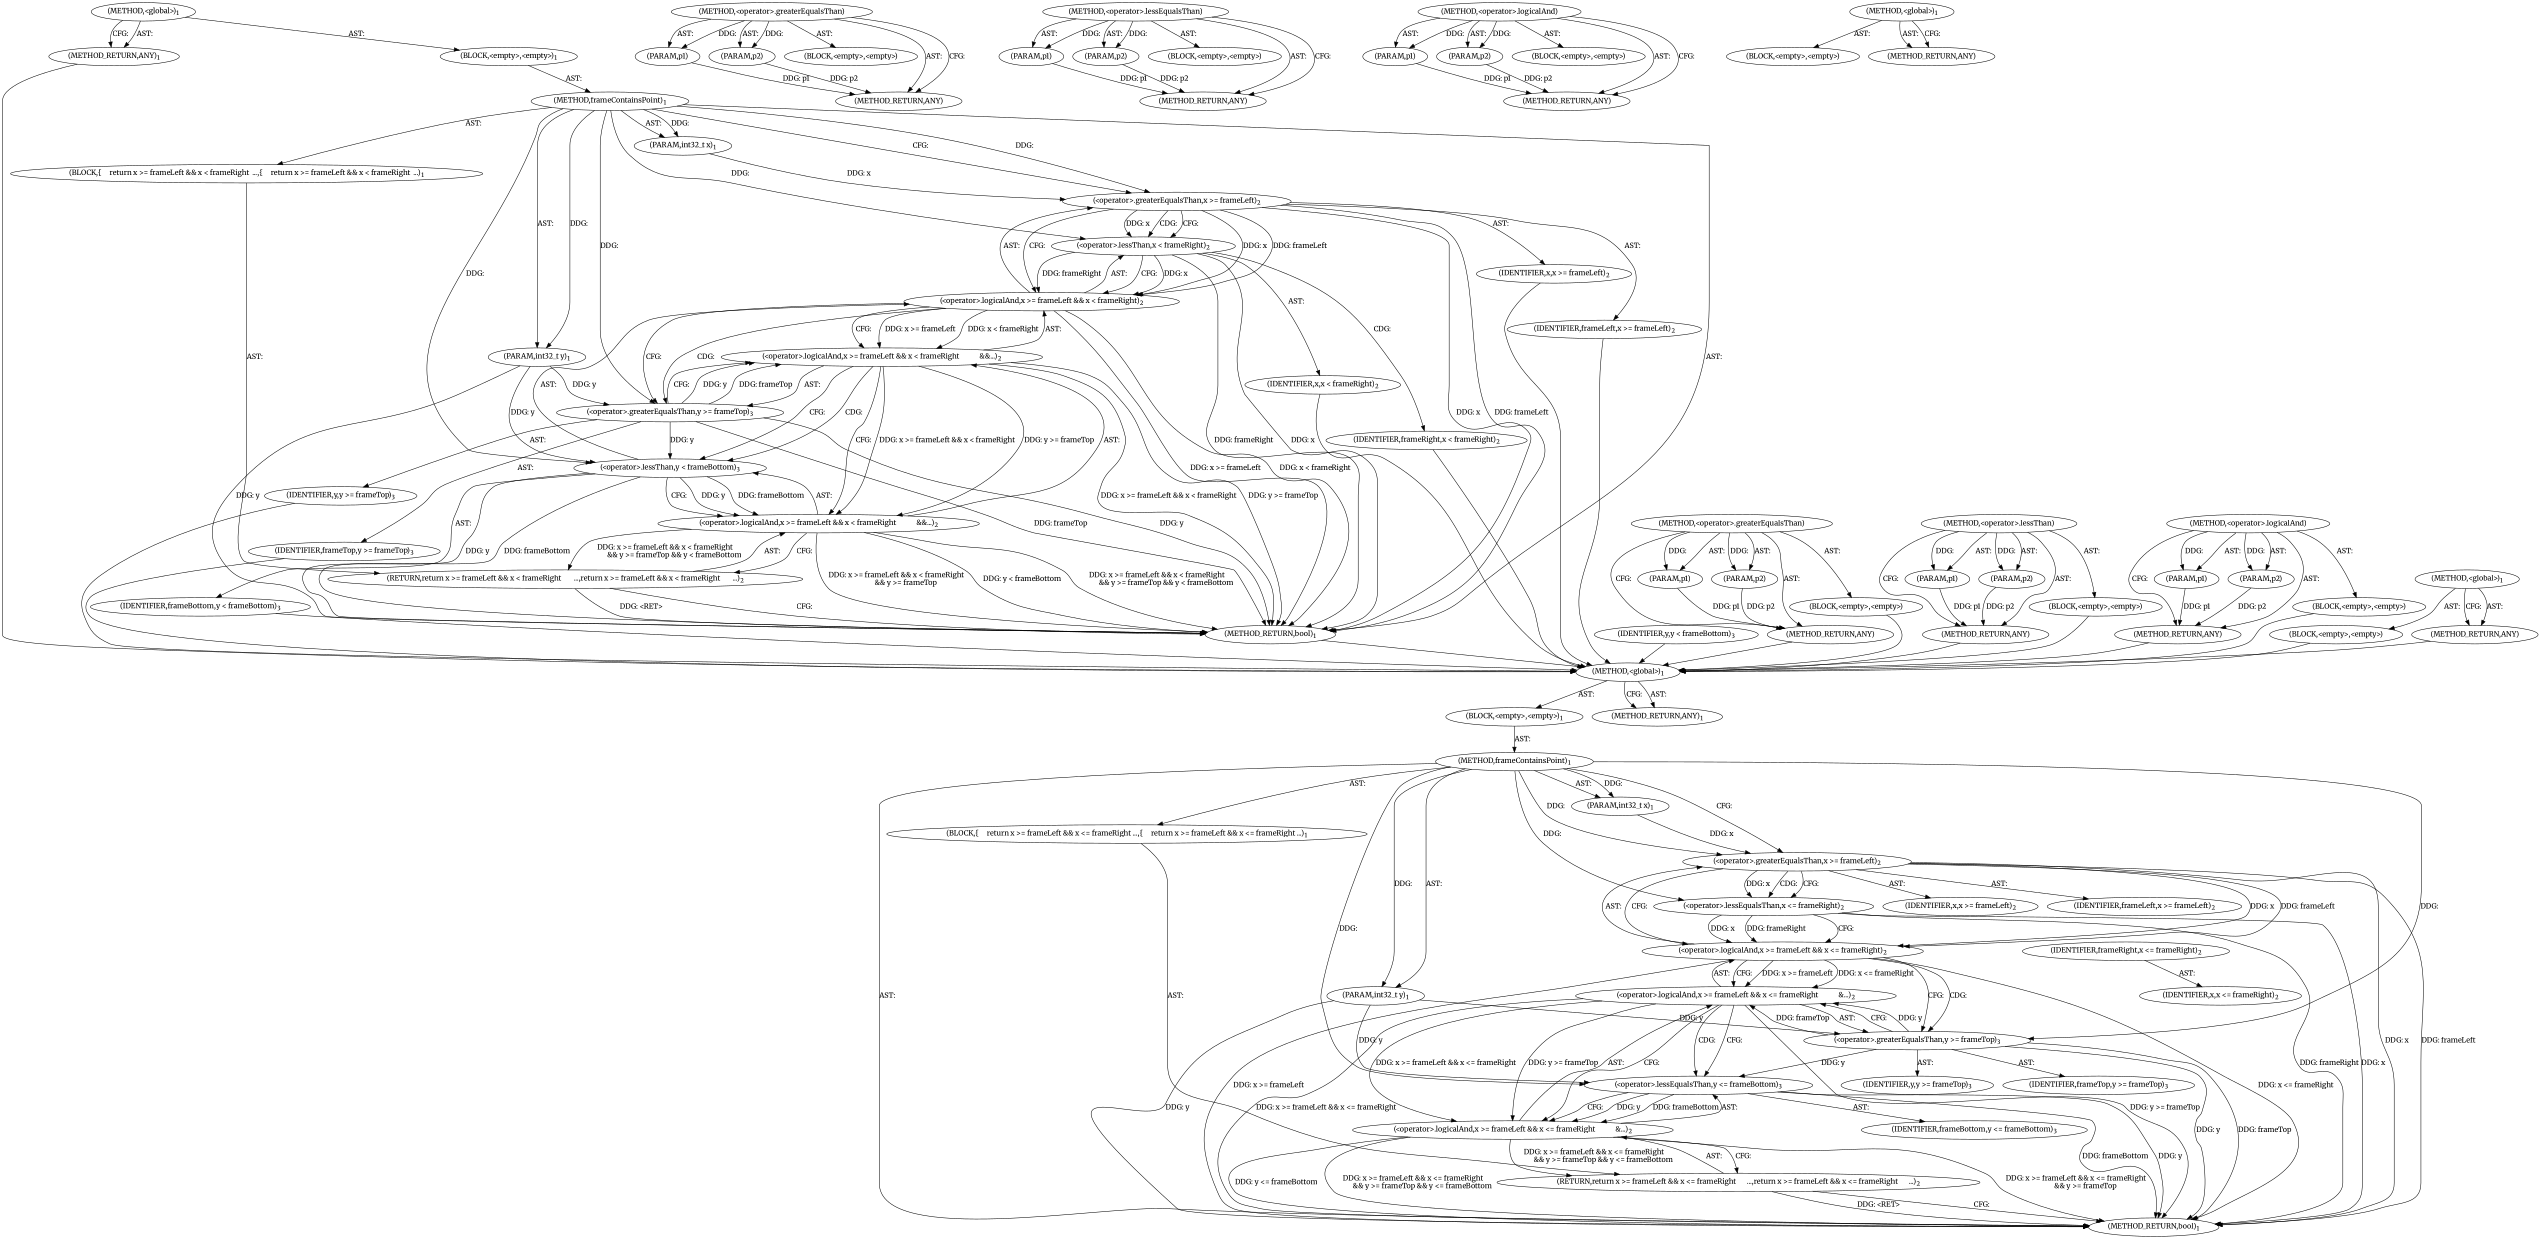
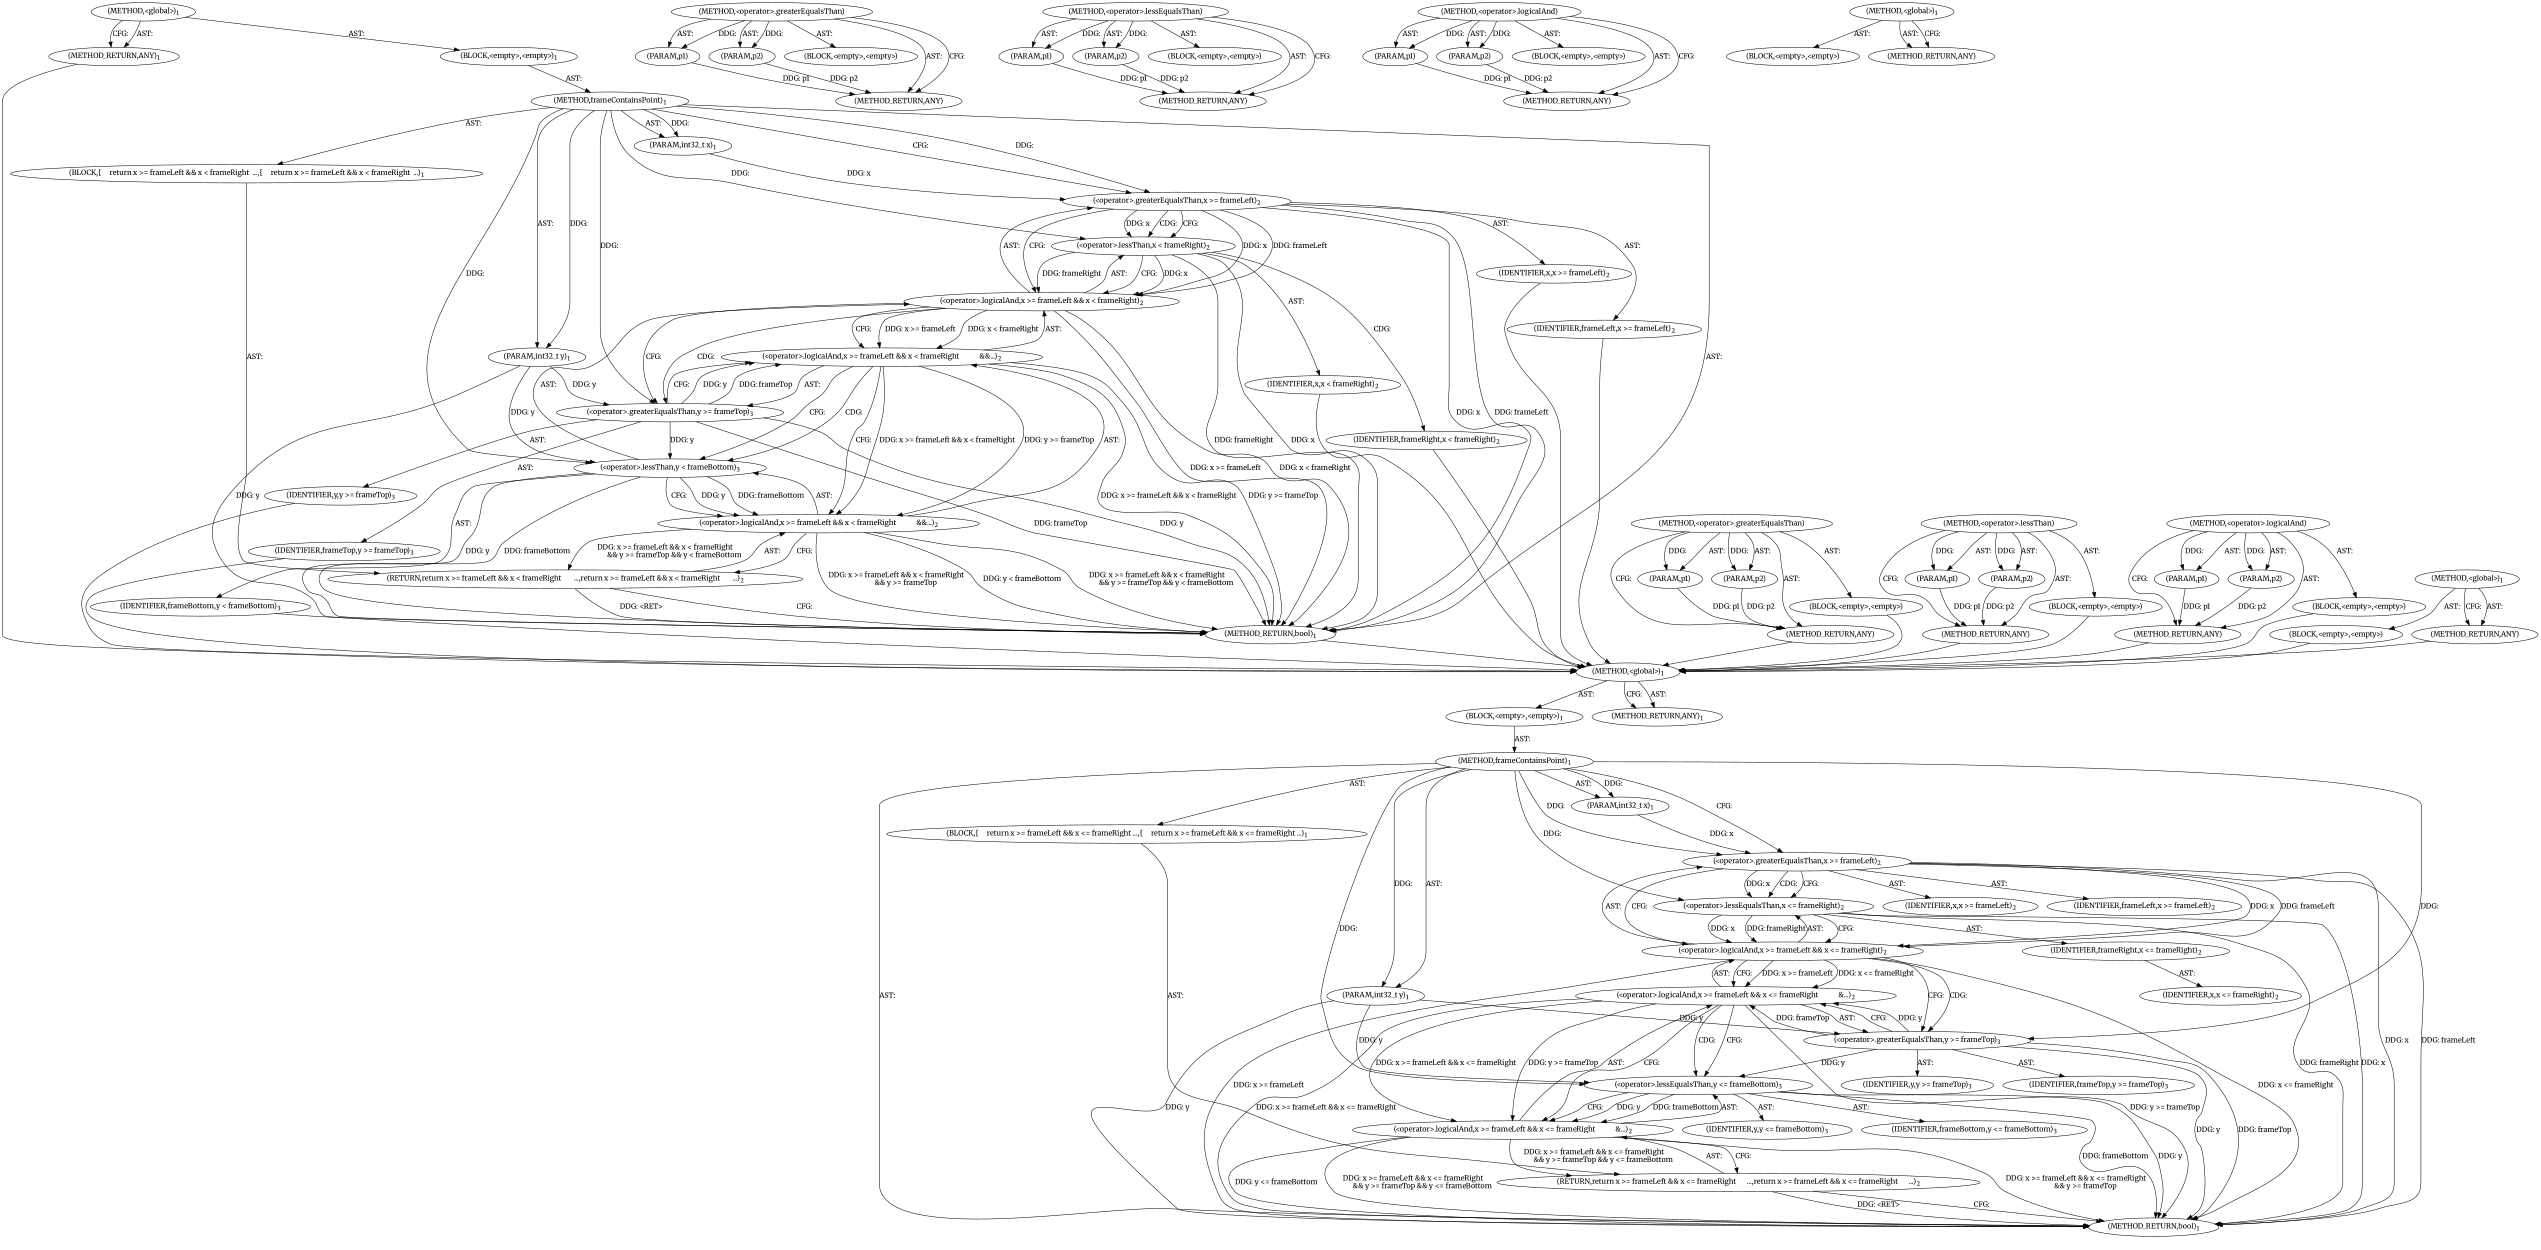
(1676, 635) -> none
none -> (1943, 929)
none -> (1807, 930)
none -> (1767, 1130)
